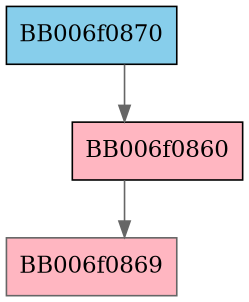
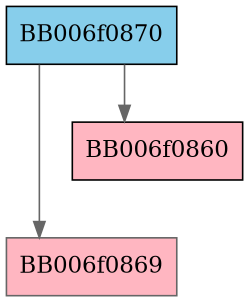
(125, 201) -> (39, 143)
